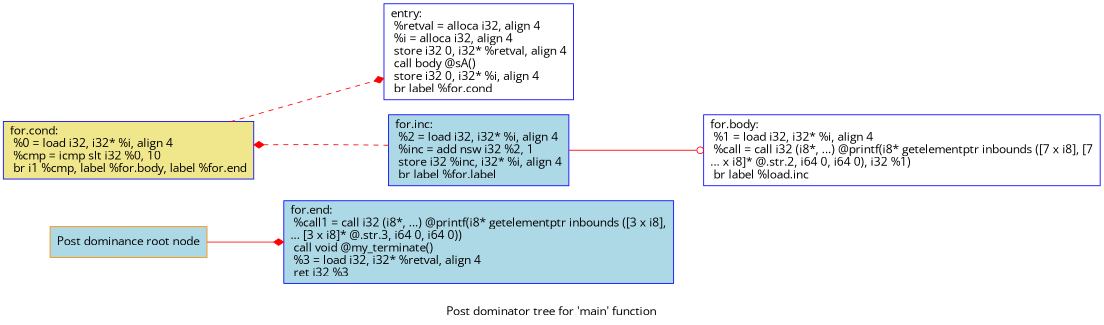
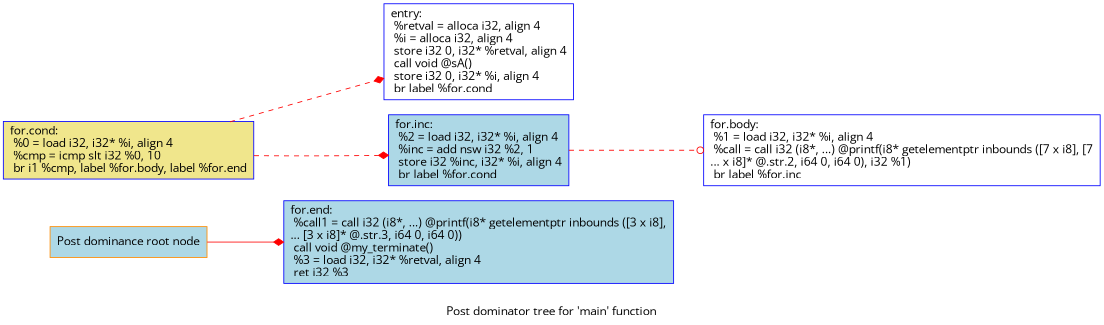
(434, 64) -> (432, 64)
(326, 145) -> (316, 156)
(633, 150) -> (633, 150)
(446, 175) -> (446, 175)
(760, 175) -> (756, 175)
